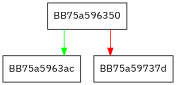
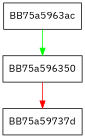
(64, 39) -> (43, 39)
